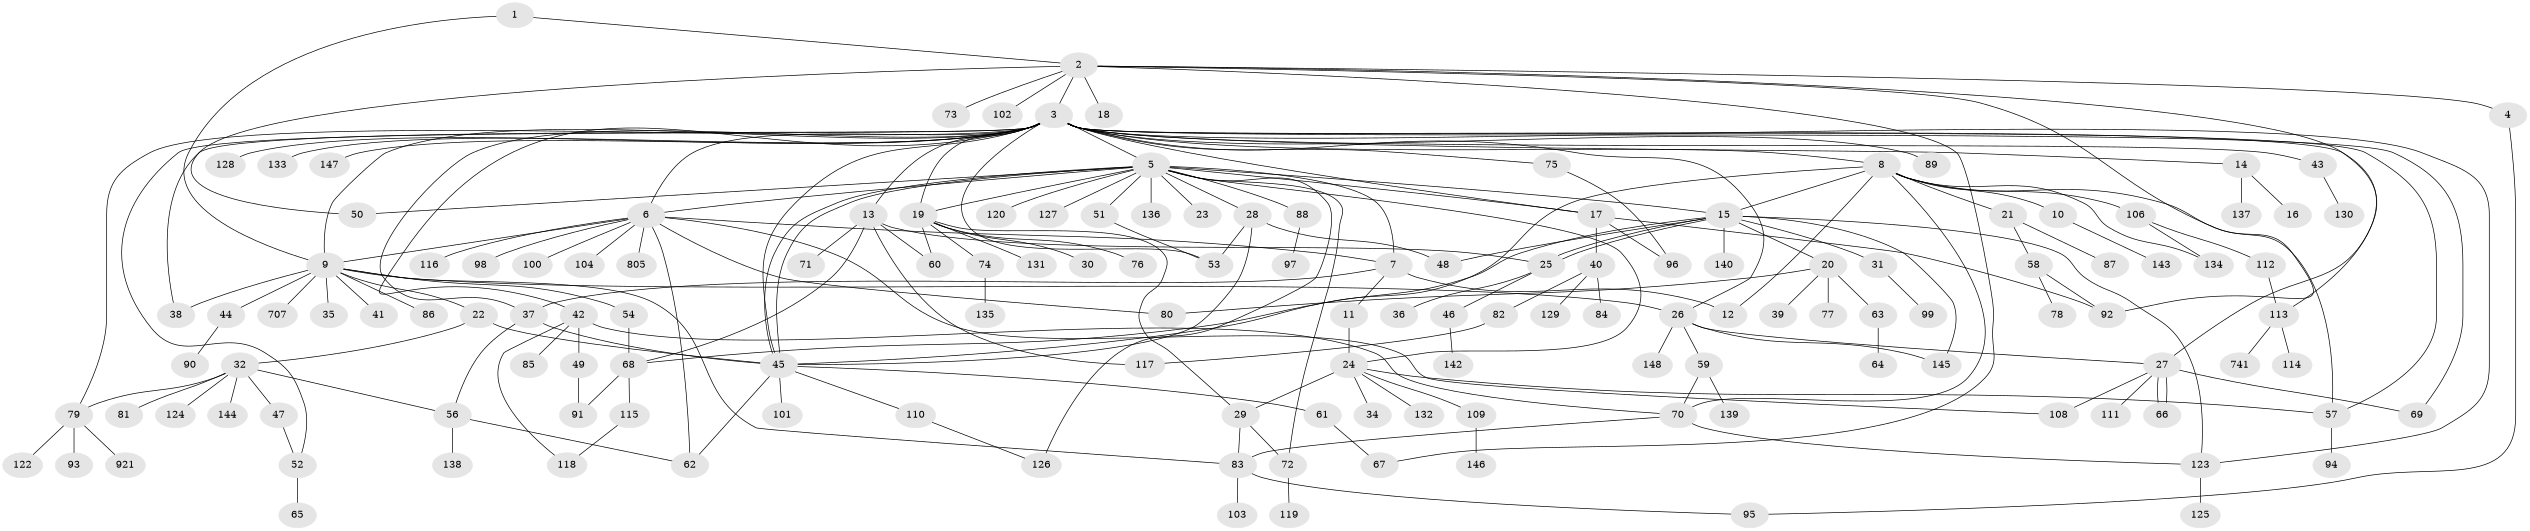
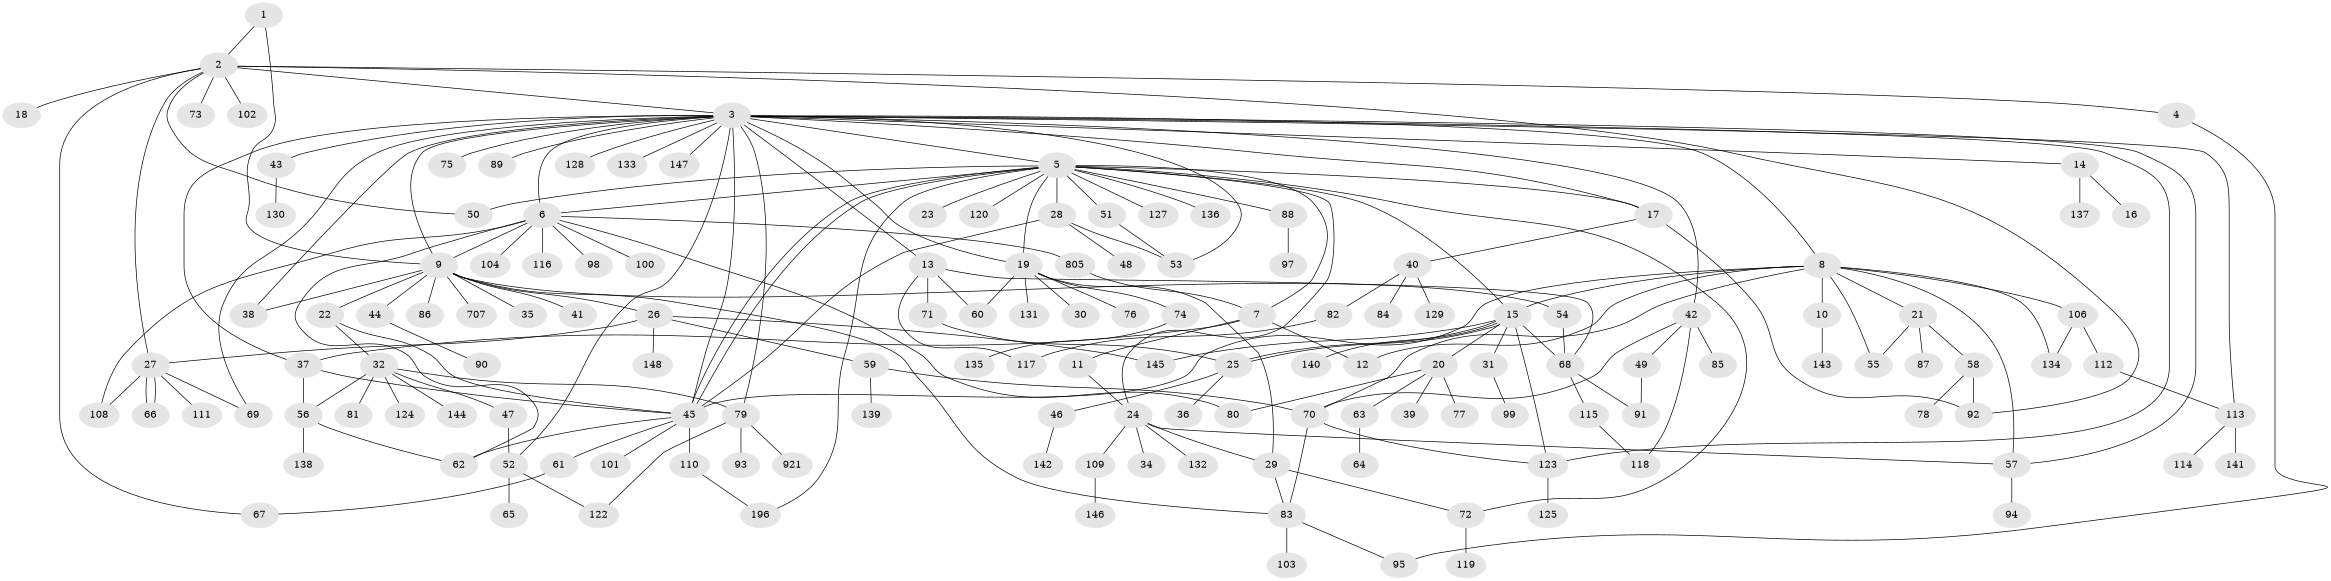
(1593, 155) -> none
(1021, 235) -> (1201, 296)
(1583, 238) -> none
(1189, 247) -> (1113, 345)
(1673, 265) -> none
none -> (1874, 365)
(2240, 365) -> (2235, 465)
(1041, 465) -> (760, 515)
none -> (554, 490)
